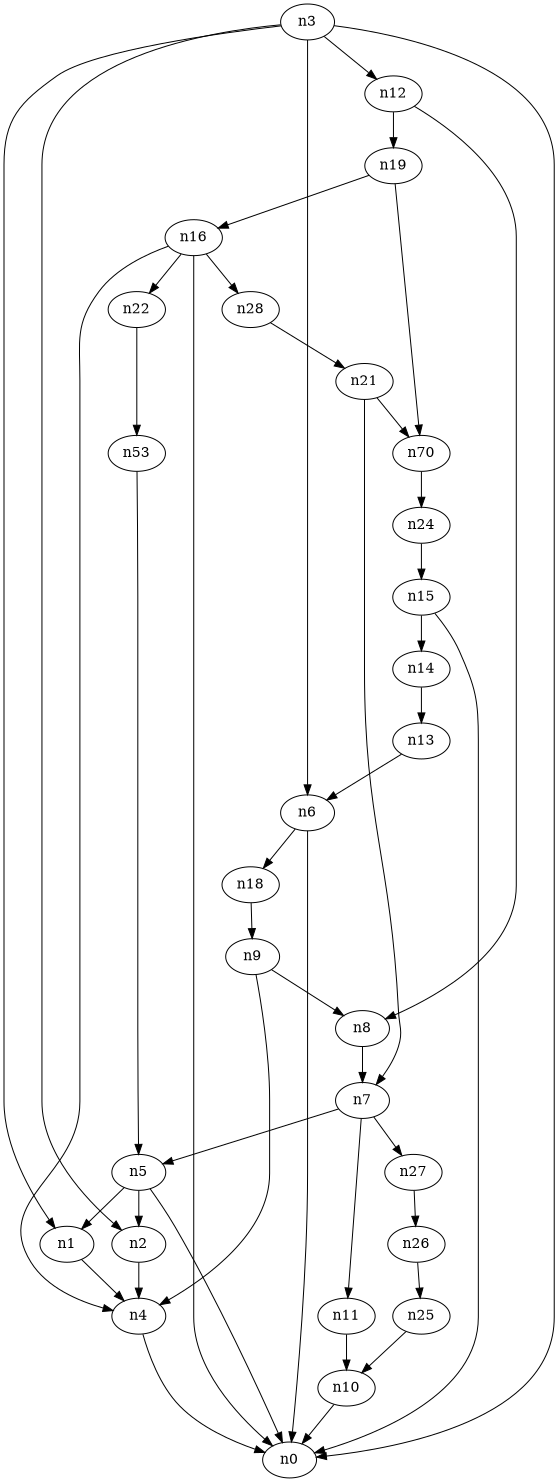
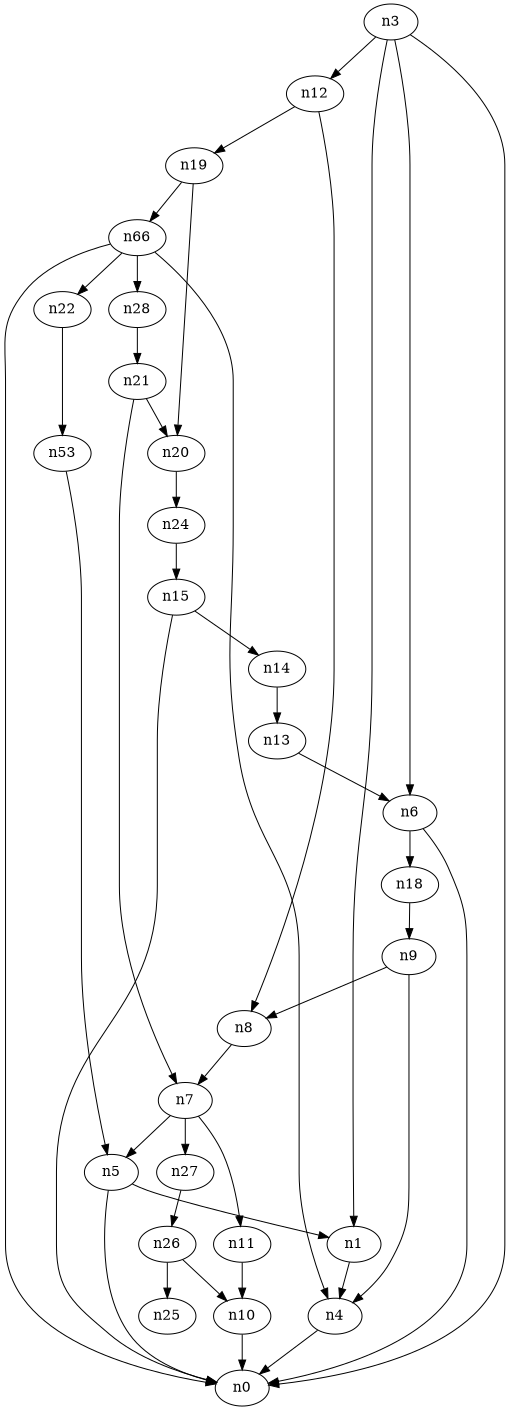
(194, 238) -> (137, 238)
(421, 453) -> (176, 453)
(139, 1244) -> none
(388, 1349) -> (201, 1277)
